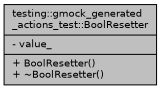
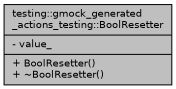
(80, 25) -> (88, 25)
